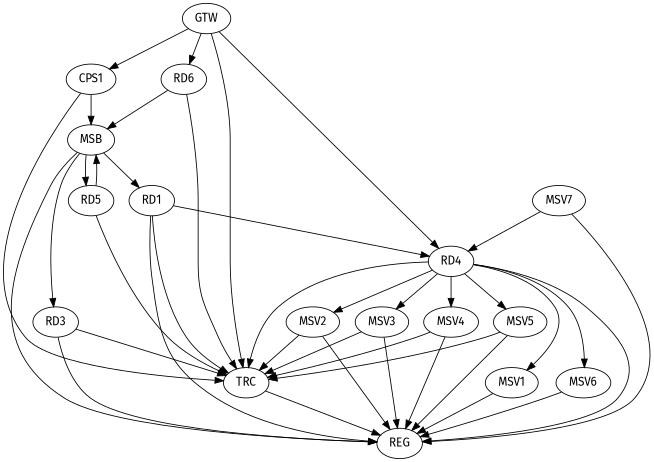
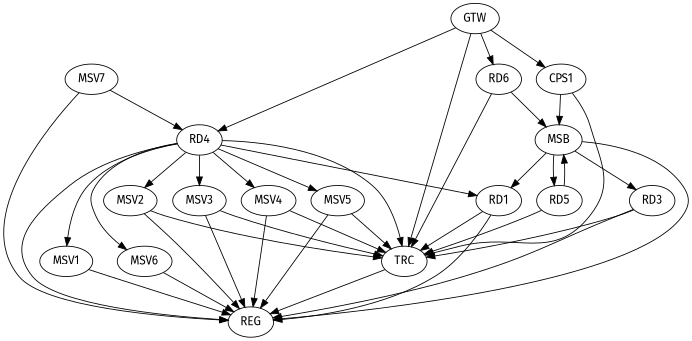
(297, 230) -> (326, 166)
